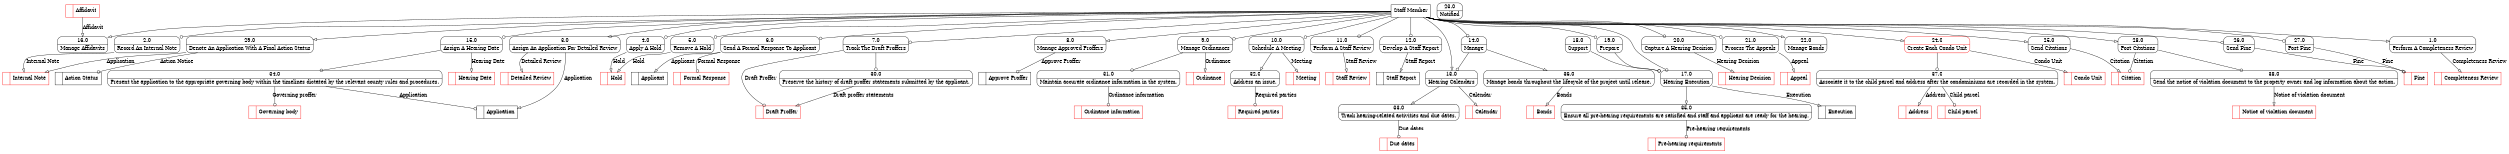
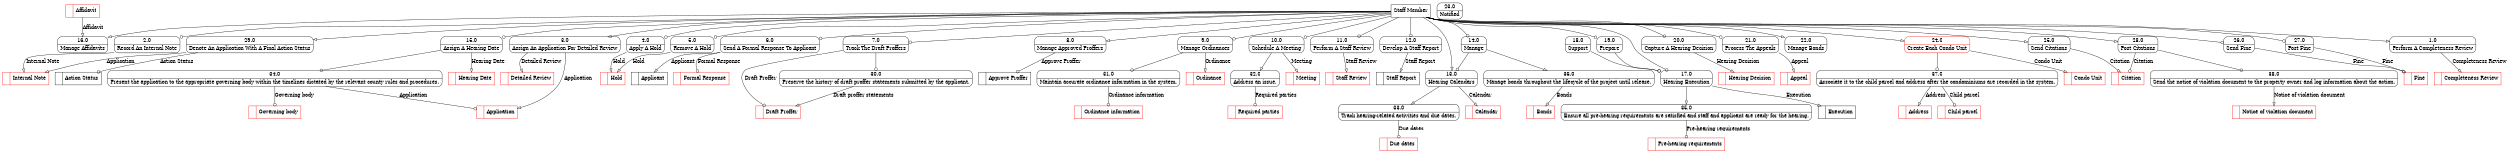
(177, 62) -> (177, 62)
(294, 95) -> (294, 95)
(497, 112) -> (497, 112)
